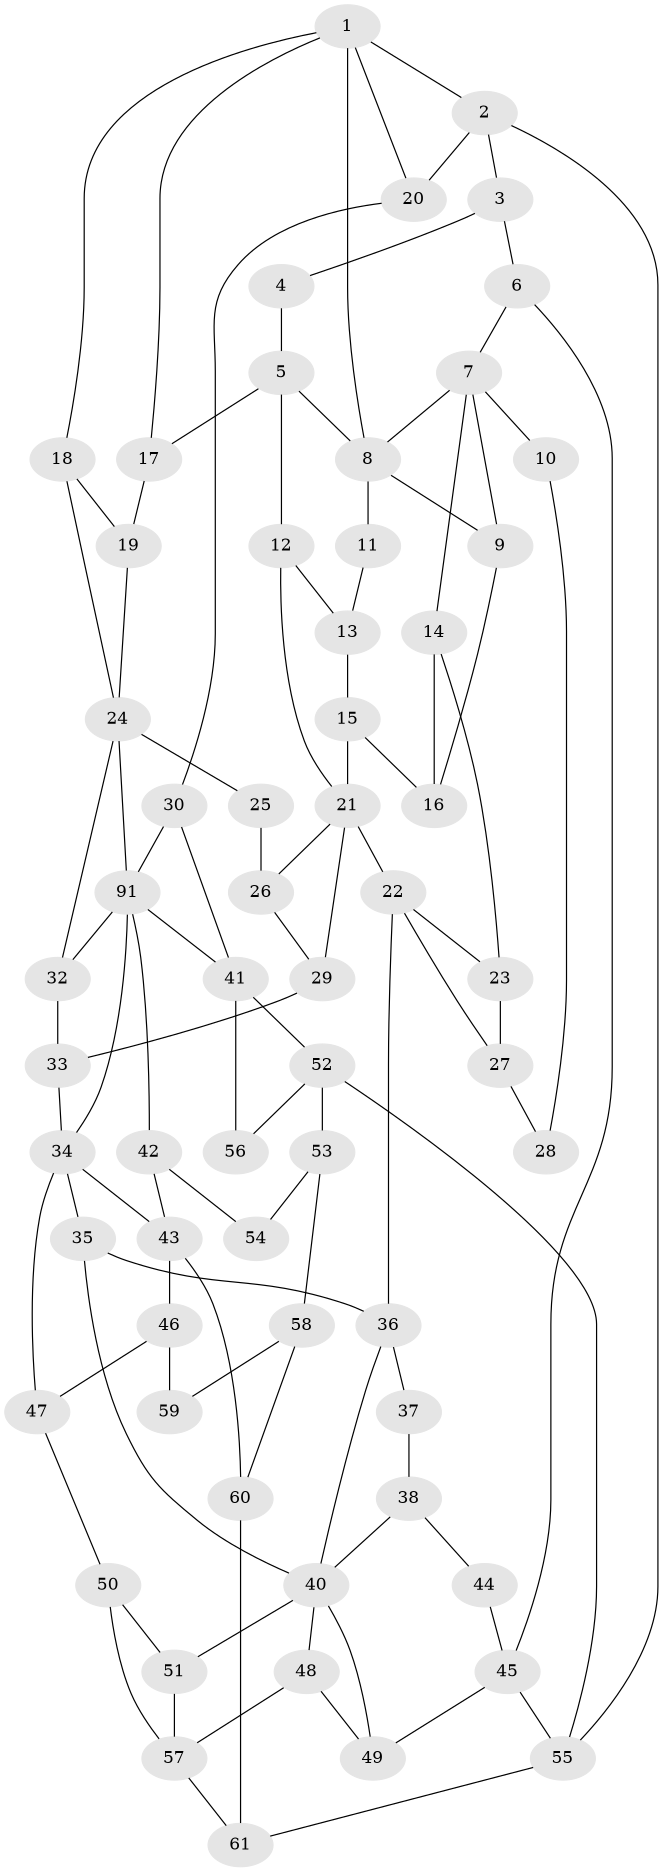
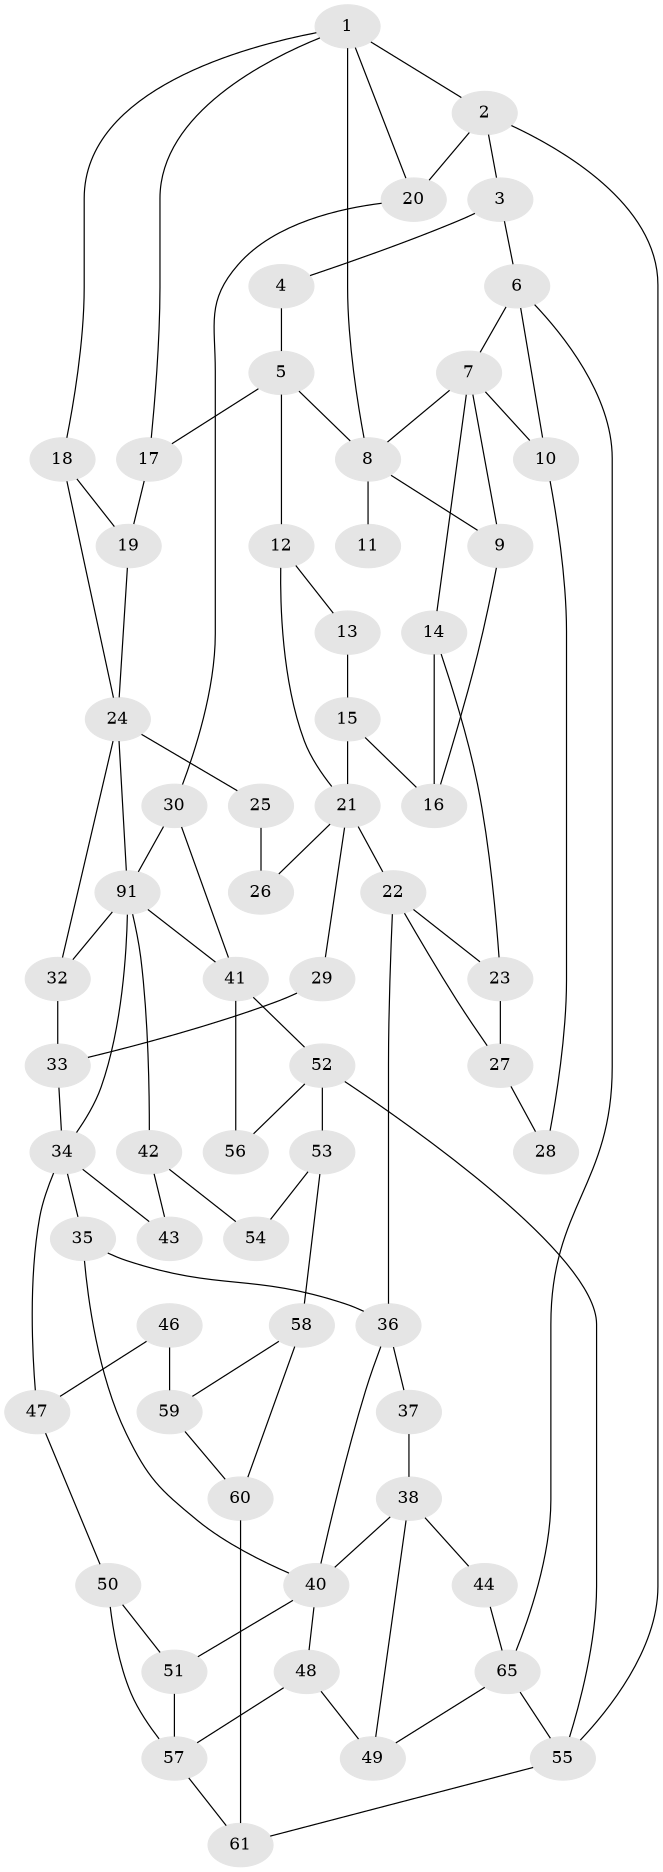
none -> (532, 373)
(358, 589) -> none
(292, 936) -> none
(170, 1282) -> none
(229, 1363) -> (205, 1455)
(356, 1669) -> (391, 1629)
(508, 1672) -> (508, 1672)
